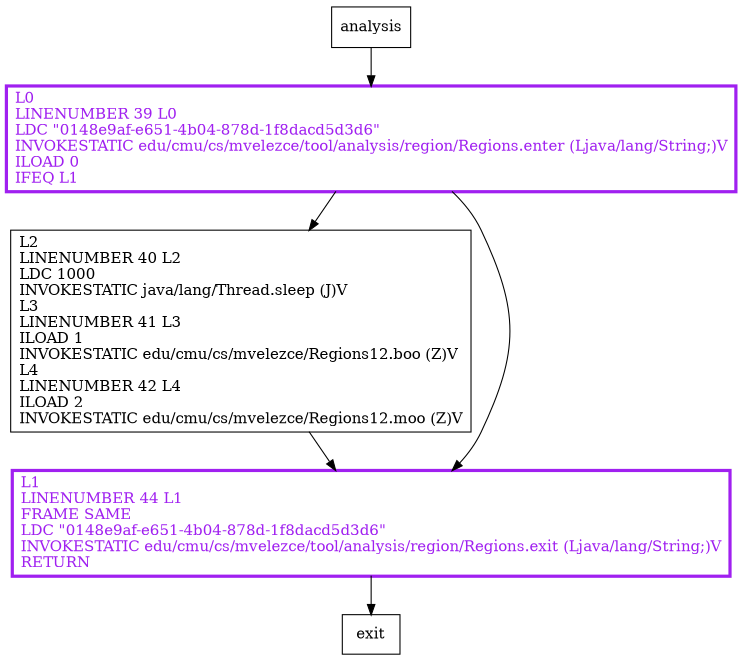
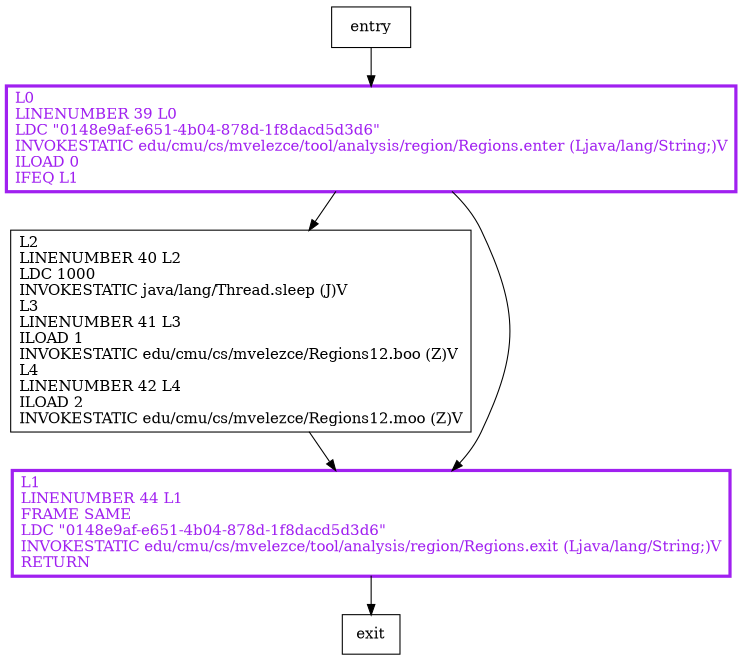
(371, 27) -> (371, 27)
